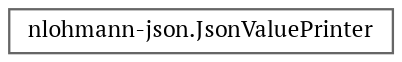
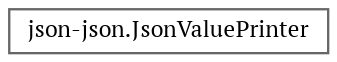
(201, 31) -> (169, 31)
